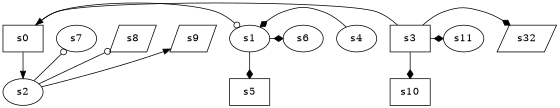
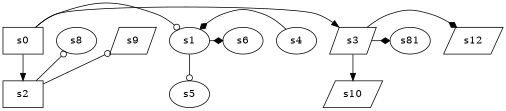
(220, 3) -> (183, 7)
(77, 39) -> none
(133, 39) -> (77, 41)
(410, 39) -> (353, 41)
(464, 39) -> (410, 41)
(527, 39) -> (473, 41)
(250, 61) -> (189, 65)
(410, 61) -> (353, 64)
(103, 71) -> (74, 69)
(23, 92) -> (23, 94)
(250, 92) -> (189, 94)
(410, 92) -> (353, 94)
